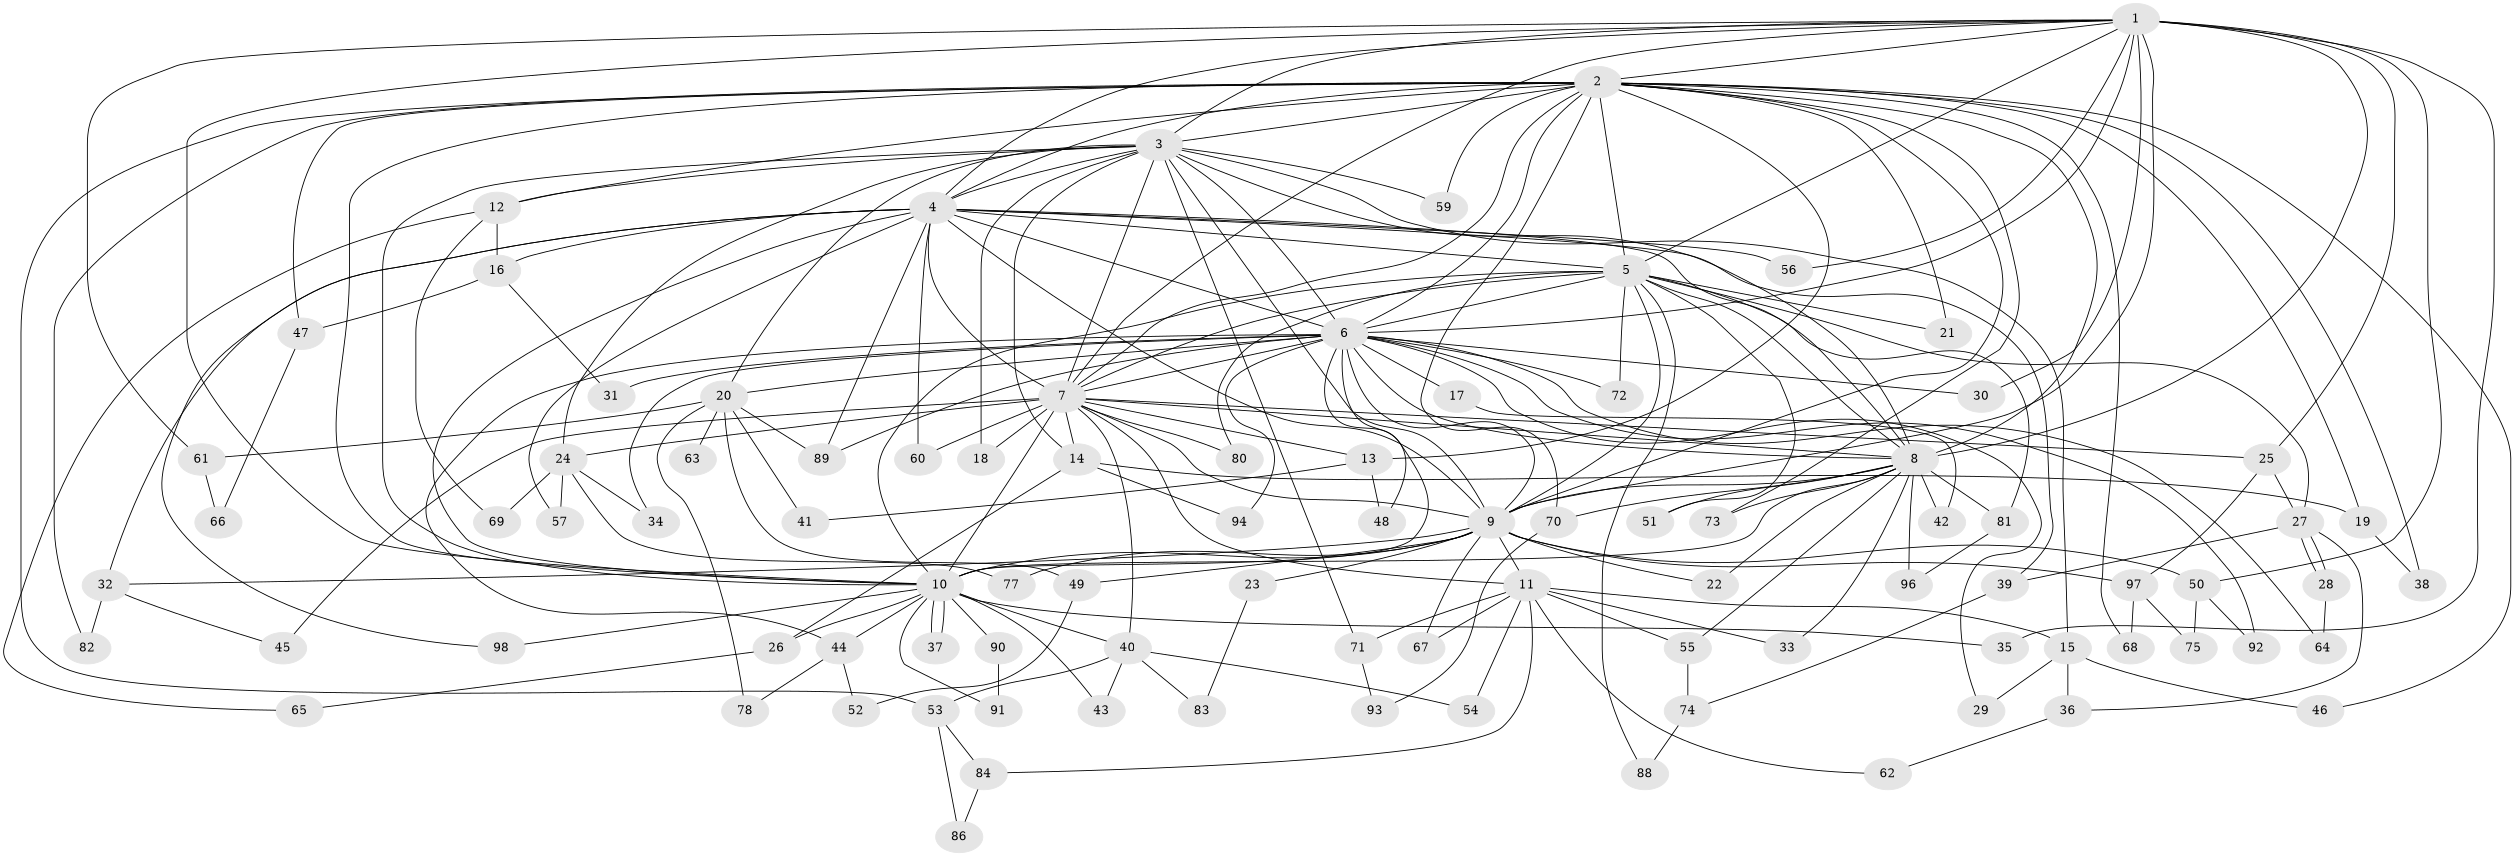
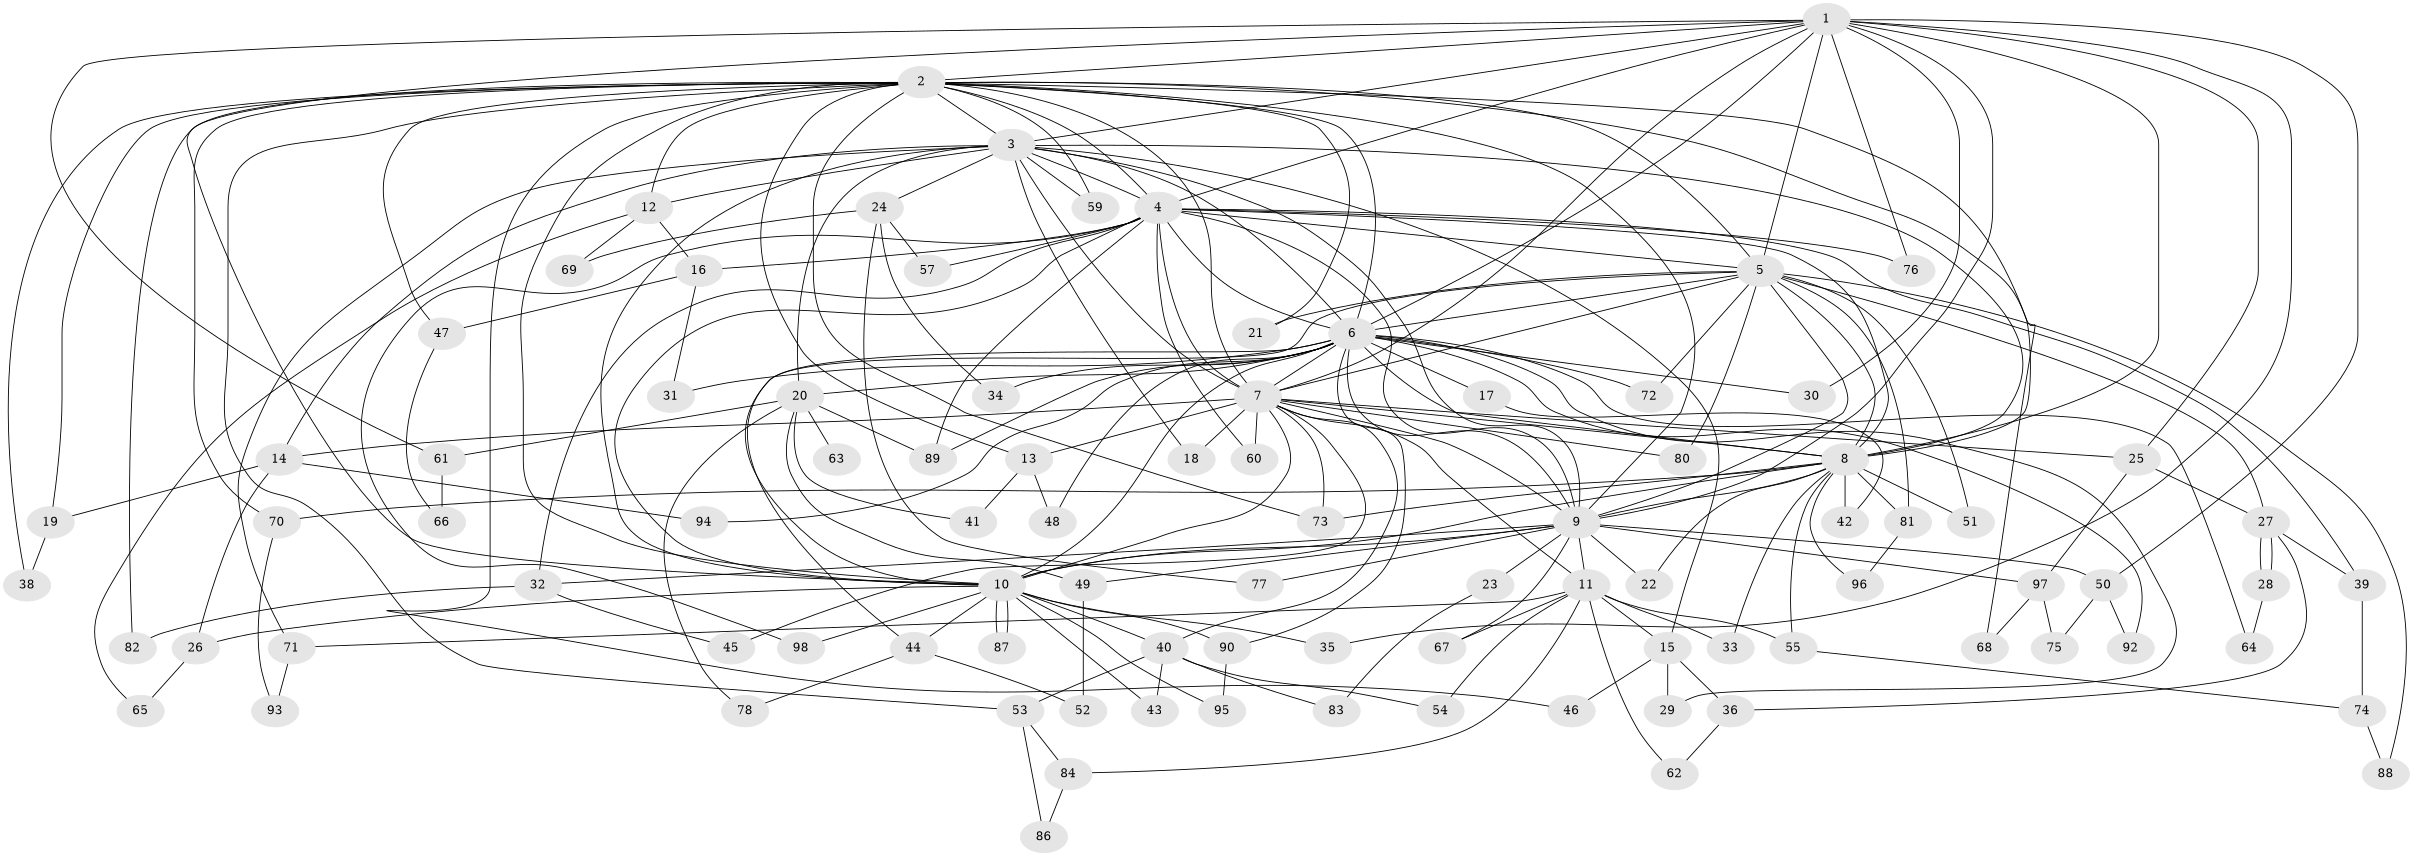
(1789, 271) -> (1911, 271)
(813, 425) -> (1317, 448)
none -> (1403, 519)
(936, 648) -> (1002, 648)
(999, 711) -> (1222, 711)
